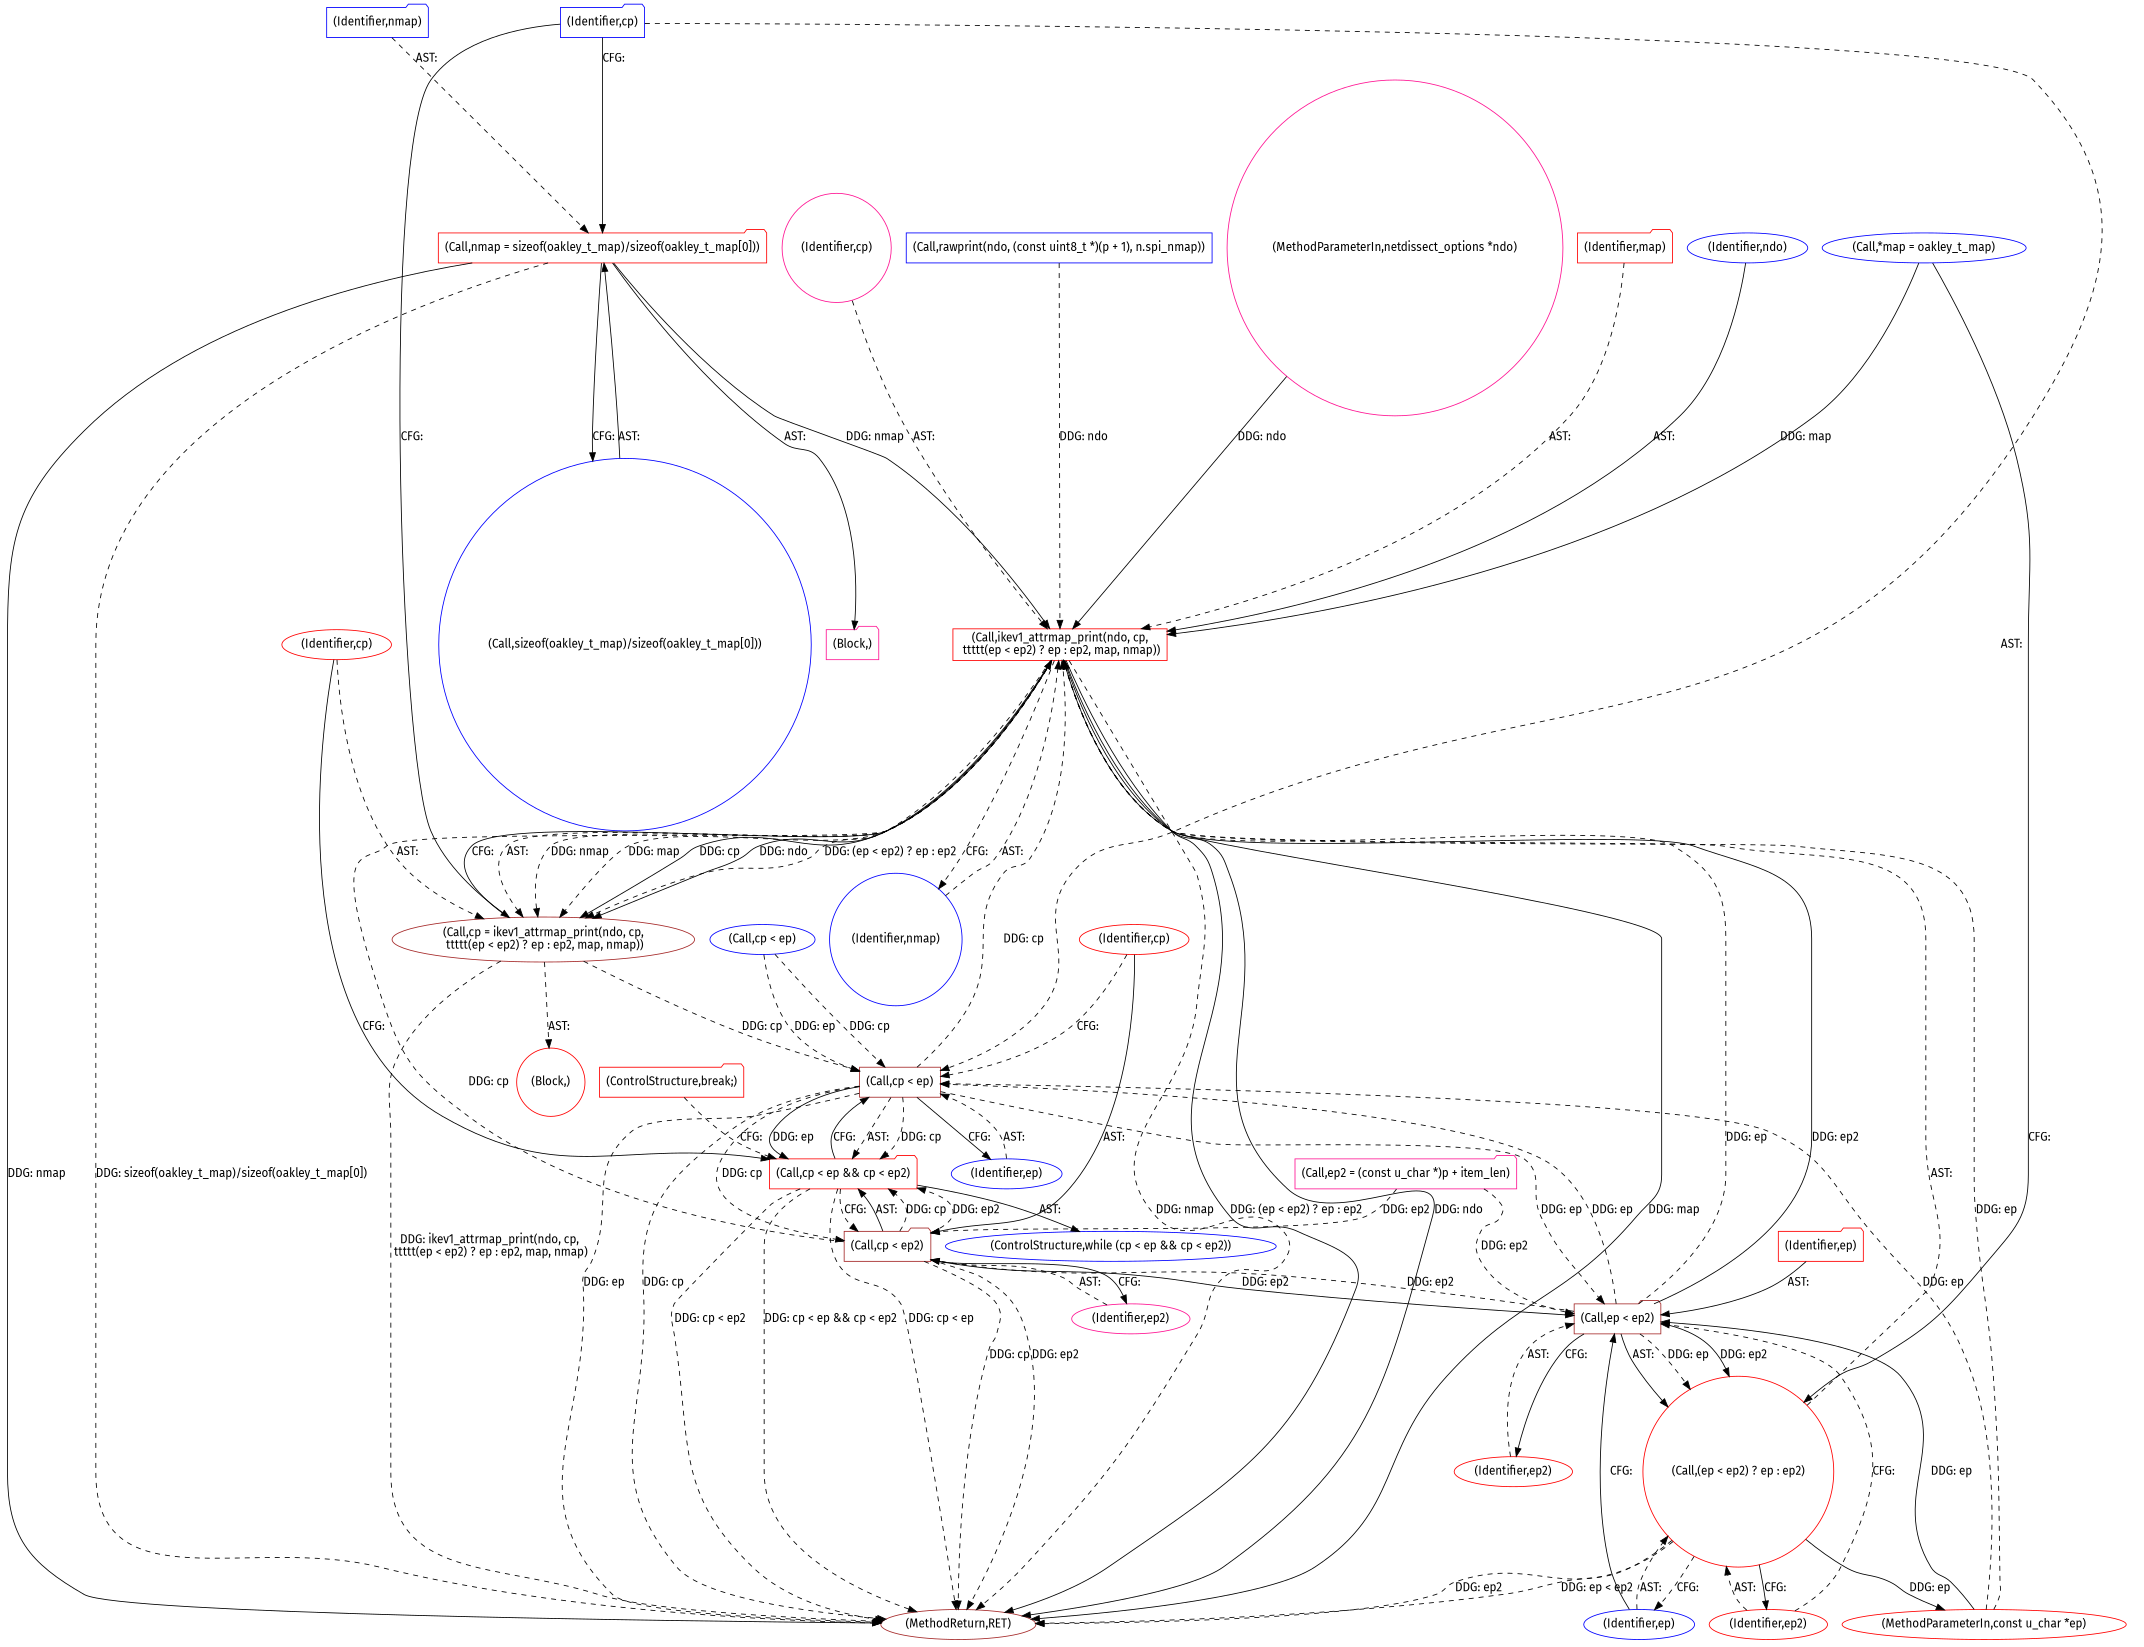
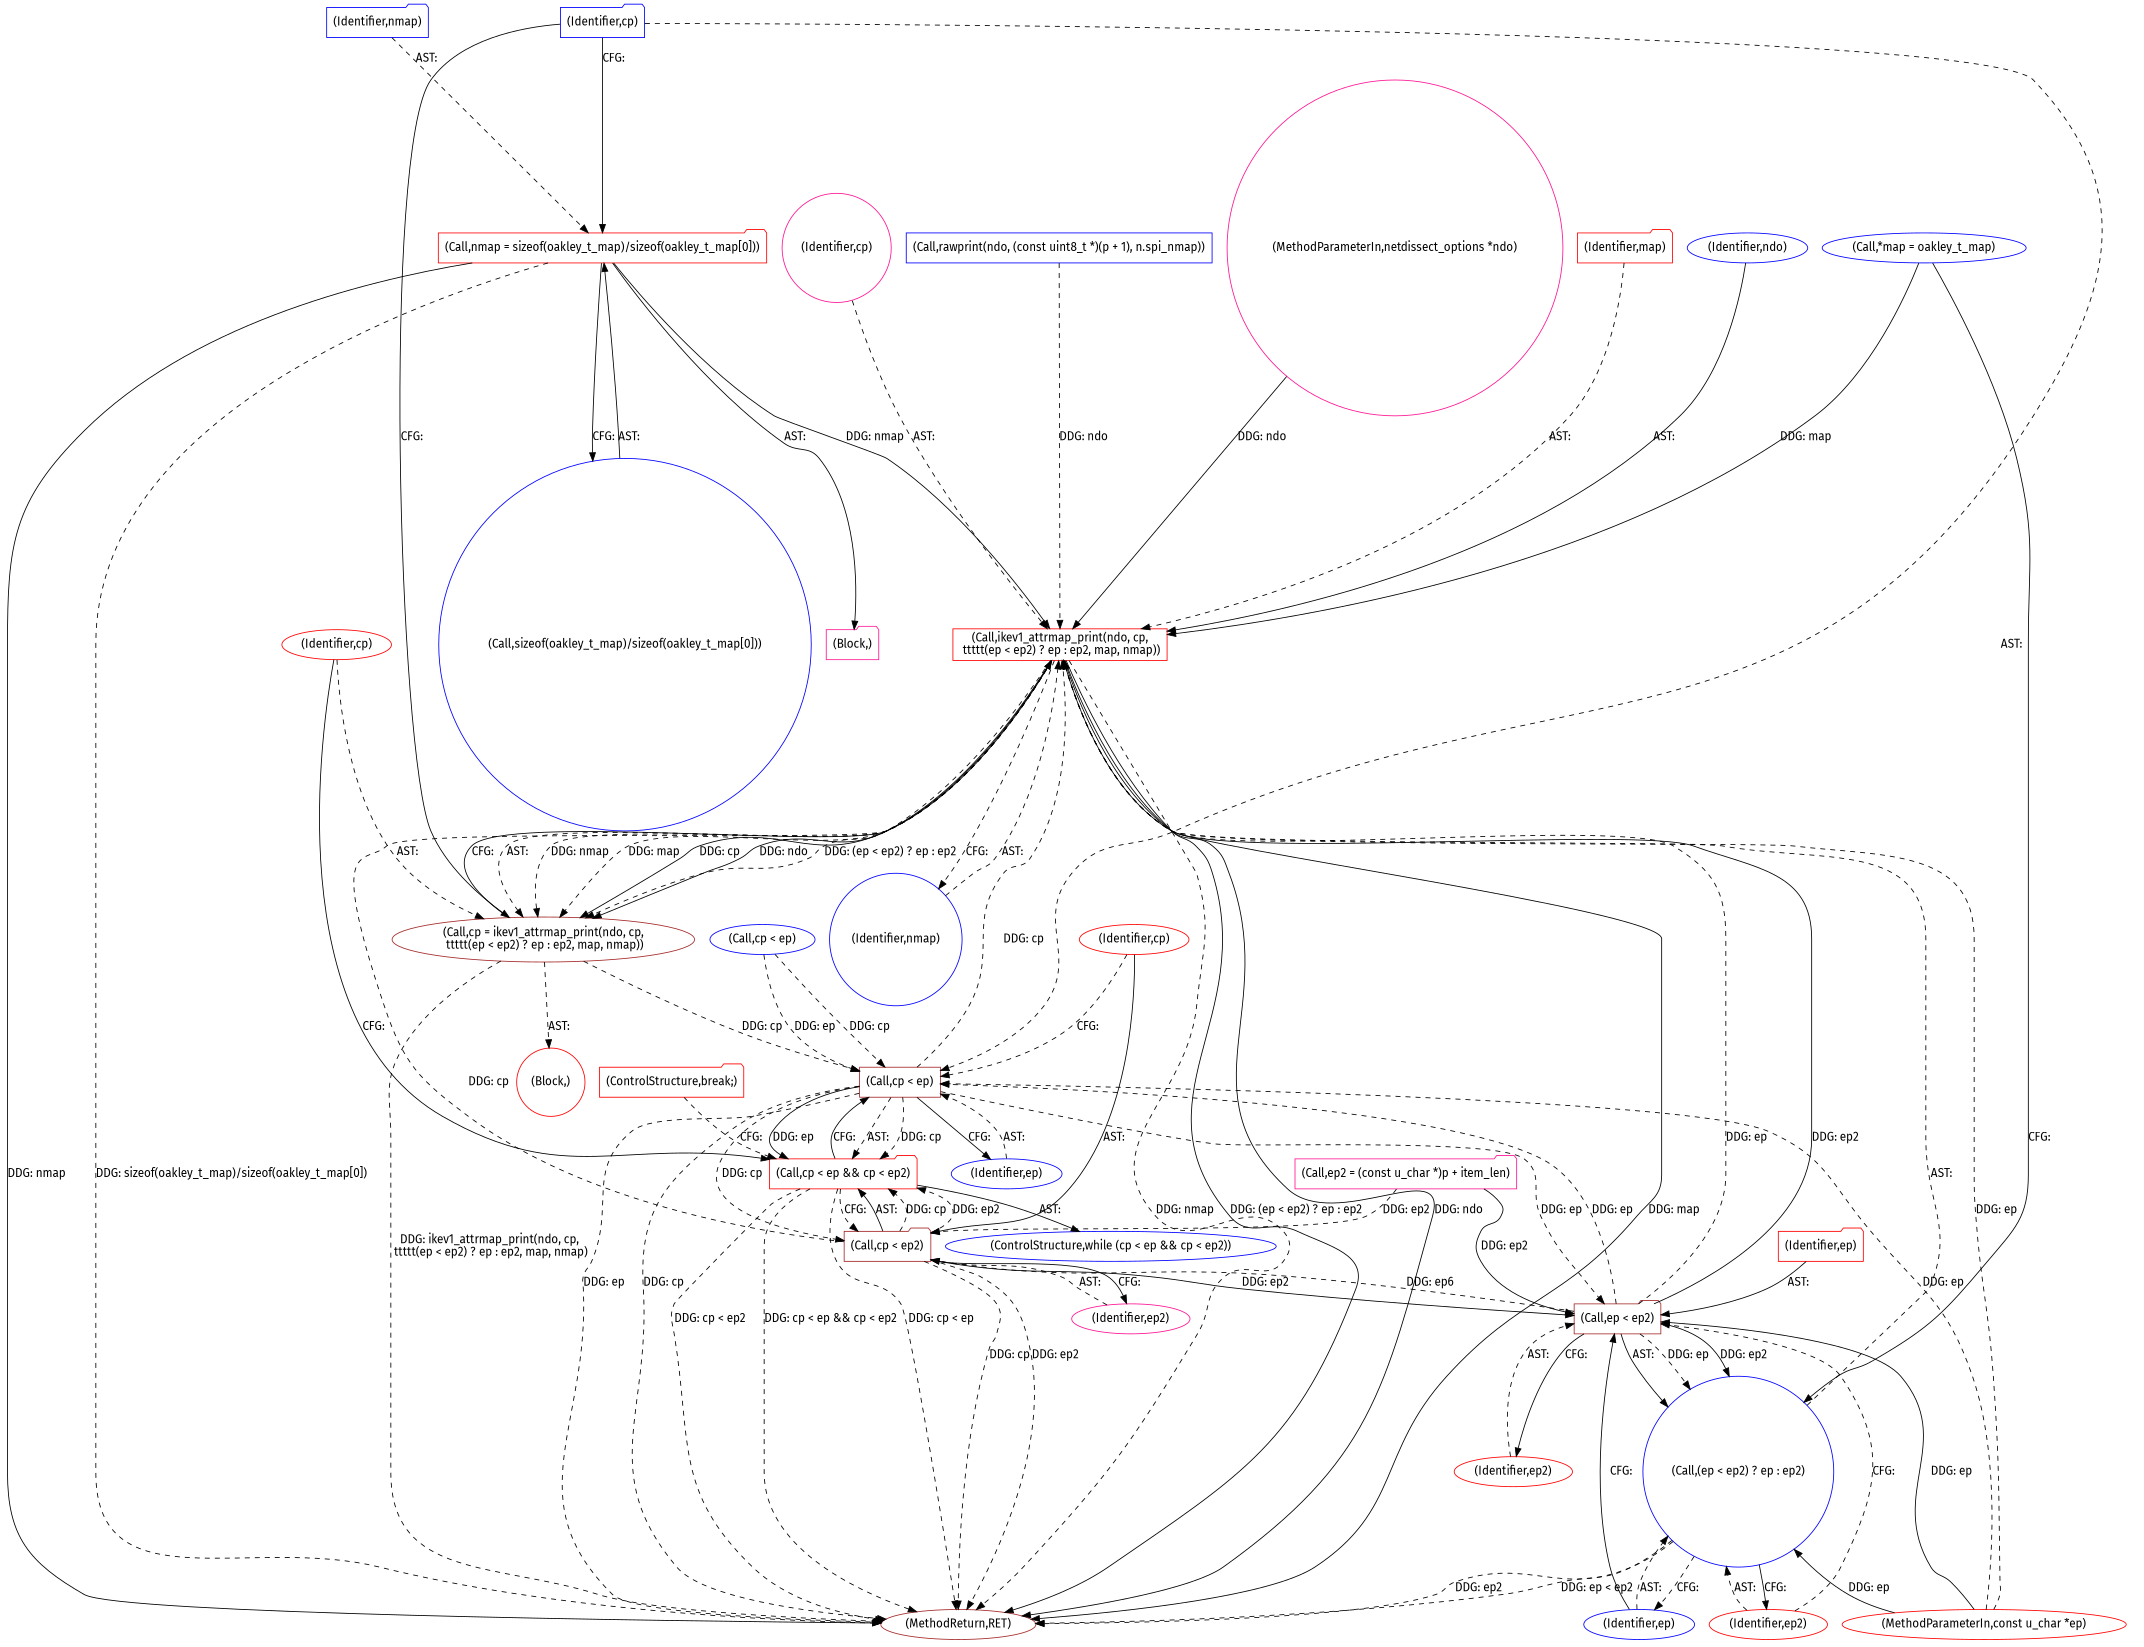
(1483, 1264) -> (1483, 1264)
(1430, 1283) -> (1430, 1283)
(1738, 1472) -> (1738, 1472)
(1870, 1576) -> (1843, 1591)
